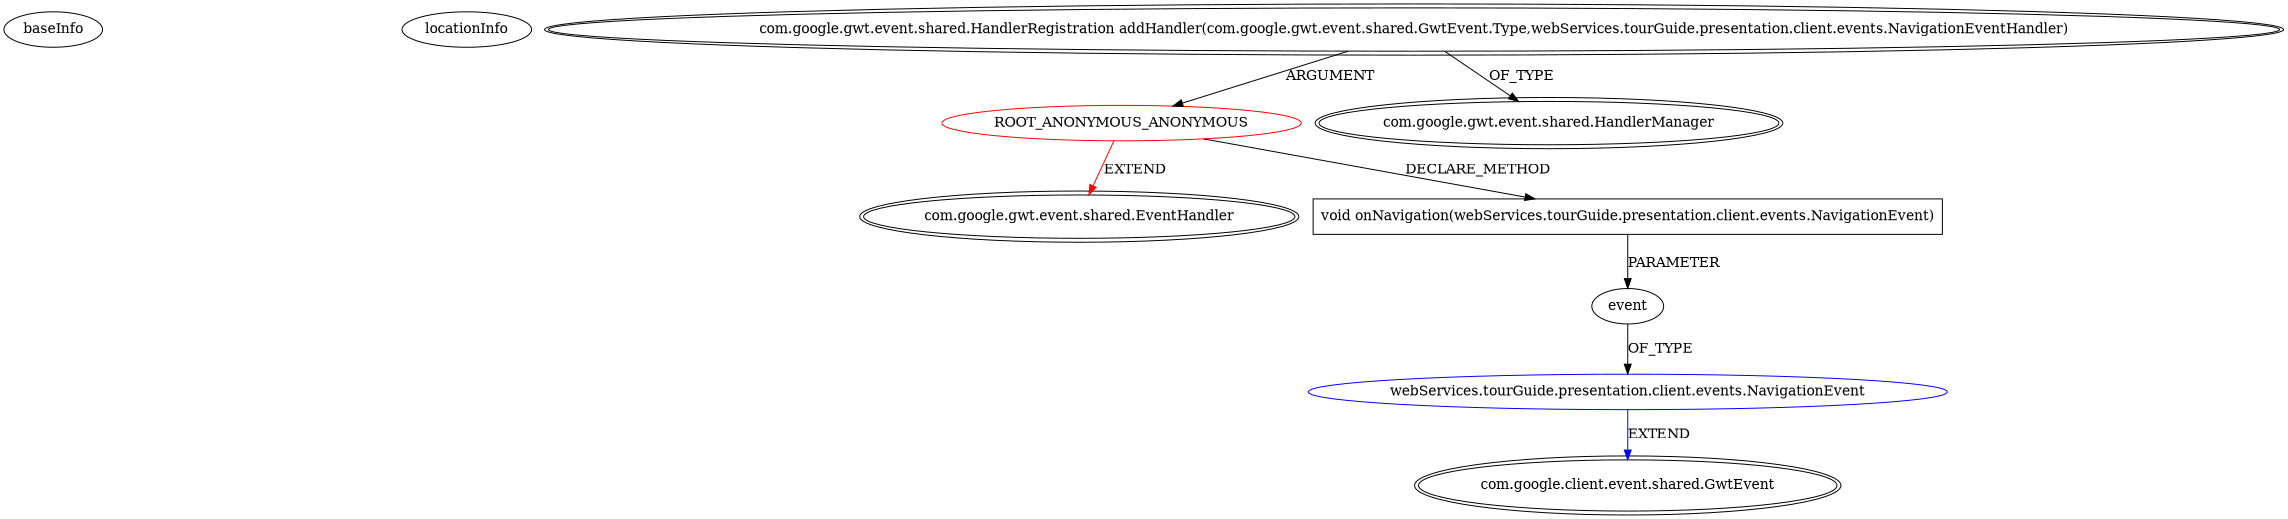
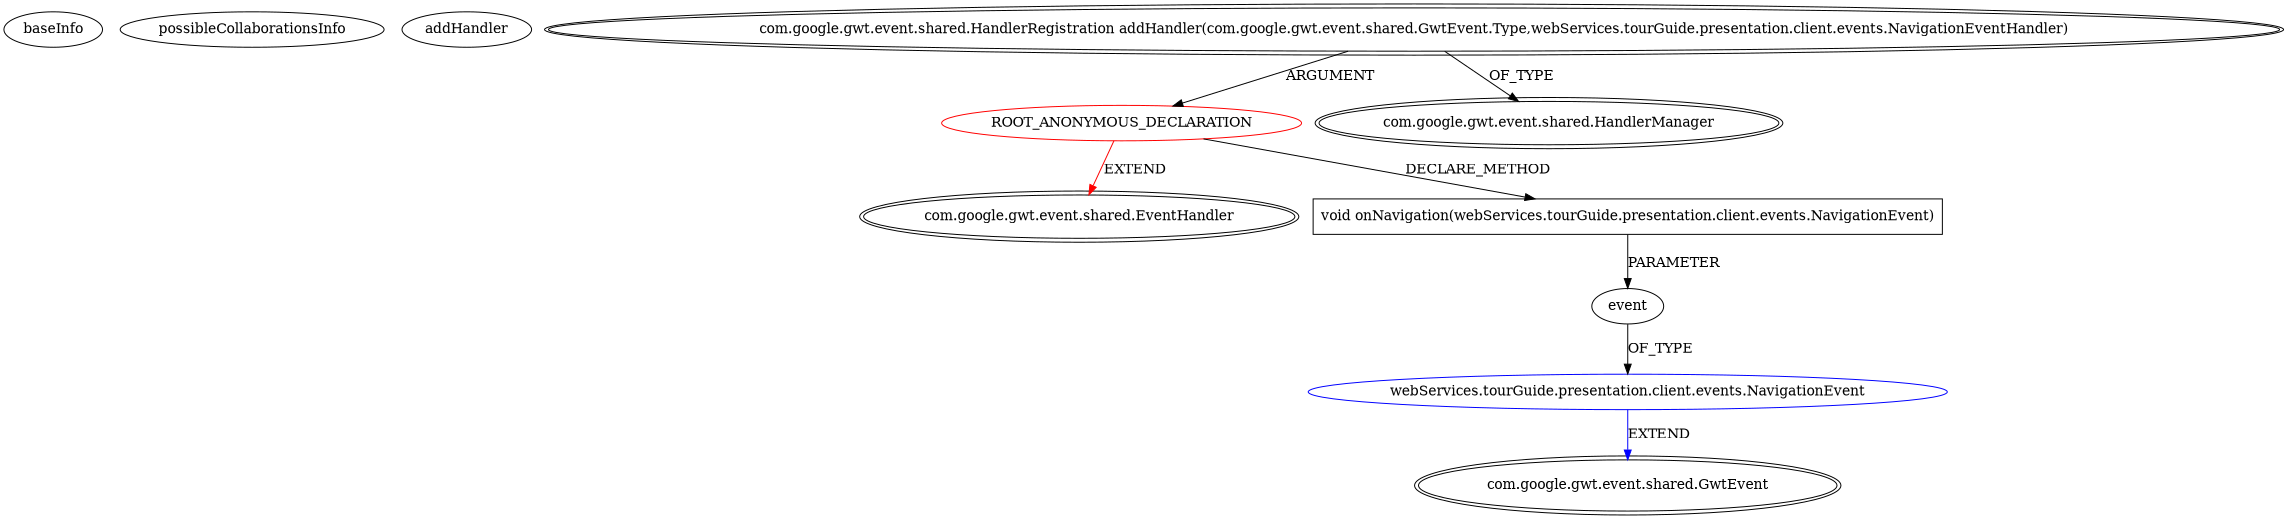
none -> (252, 30)
(467, 30) -> (467, 30)
(1122, 123) -> (1122, 123)
(1628, 485) -> (1628, 485)
